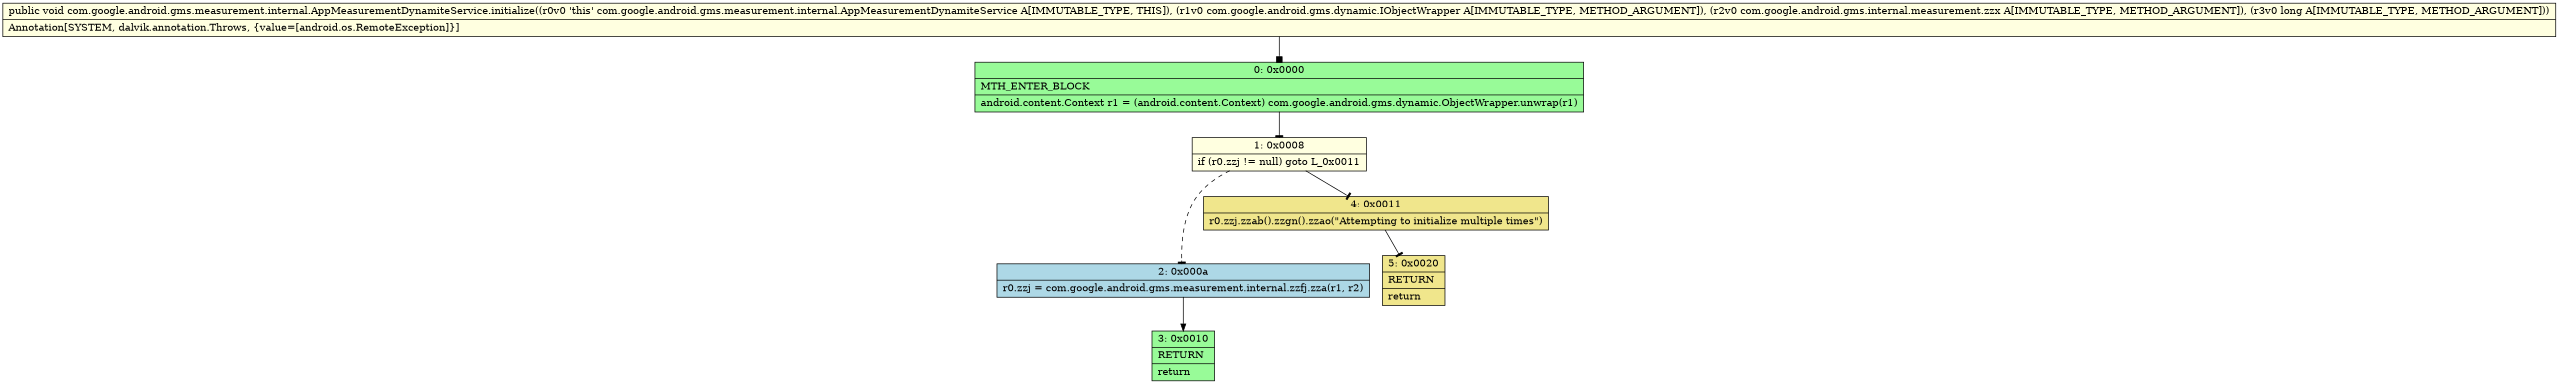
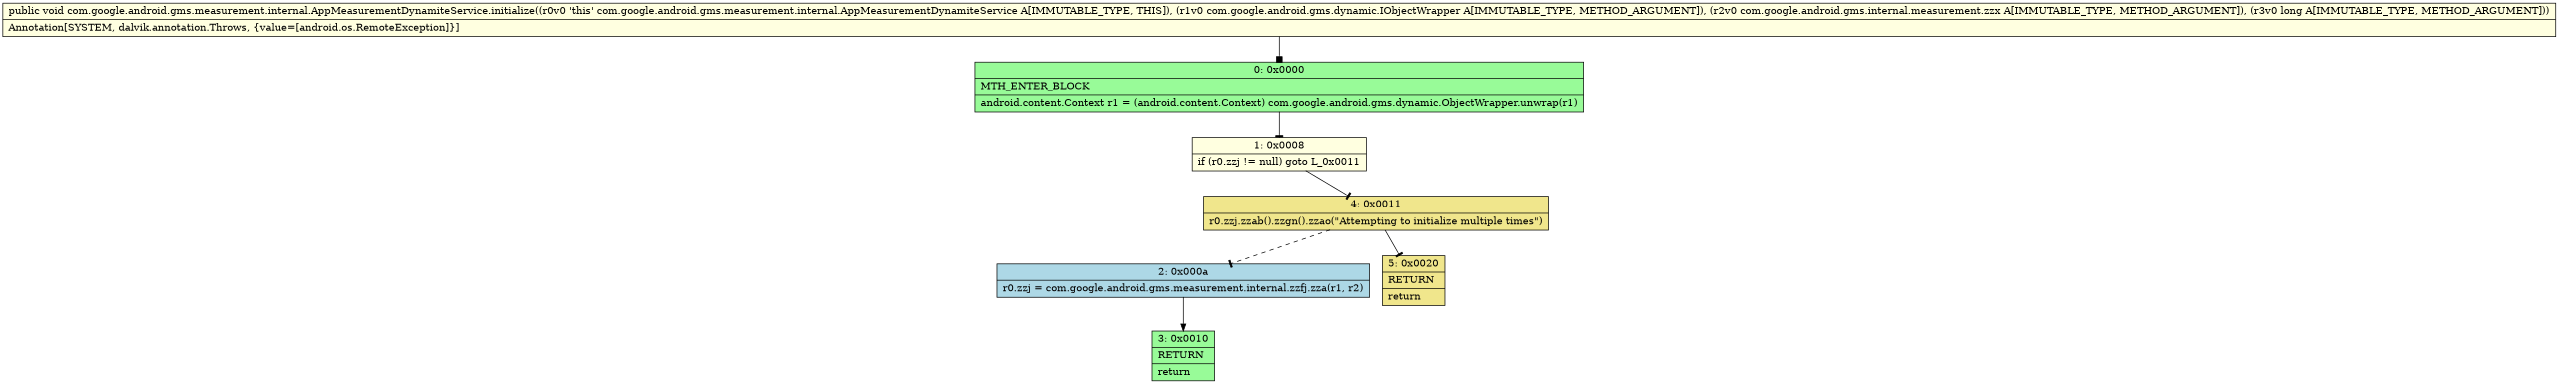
(1191, 207) -> (1281, 246)
